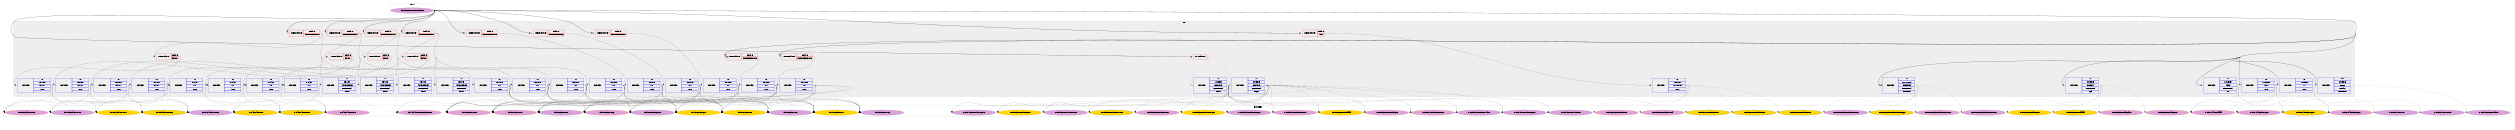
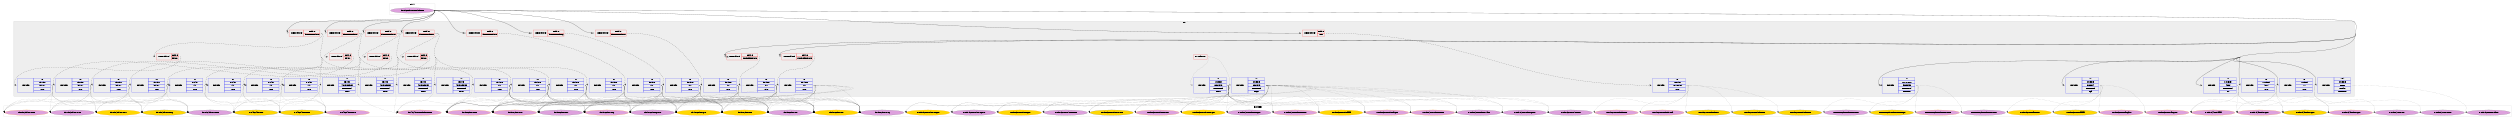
(422, 46) -> none
(836, 113) -> (836, 113)
none -> (928, 113)
